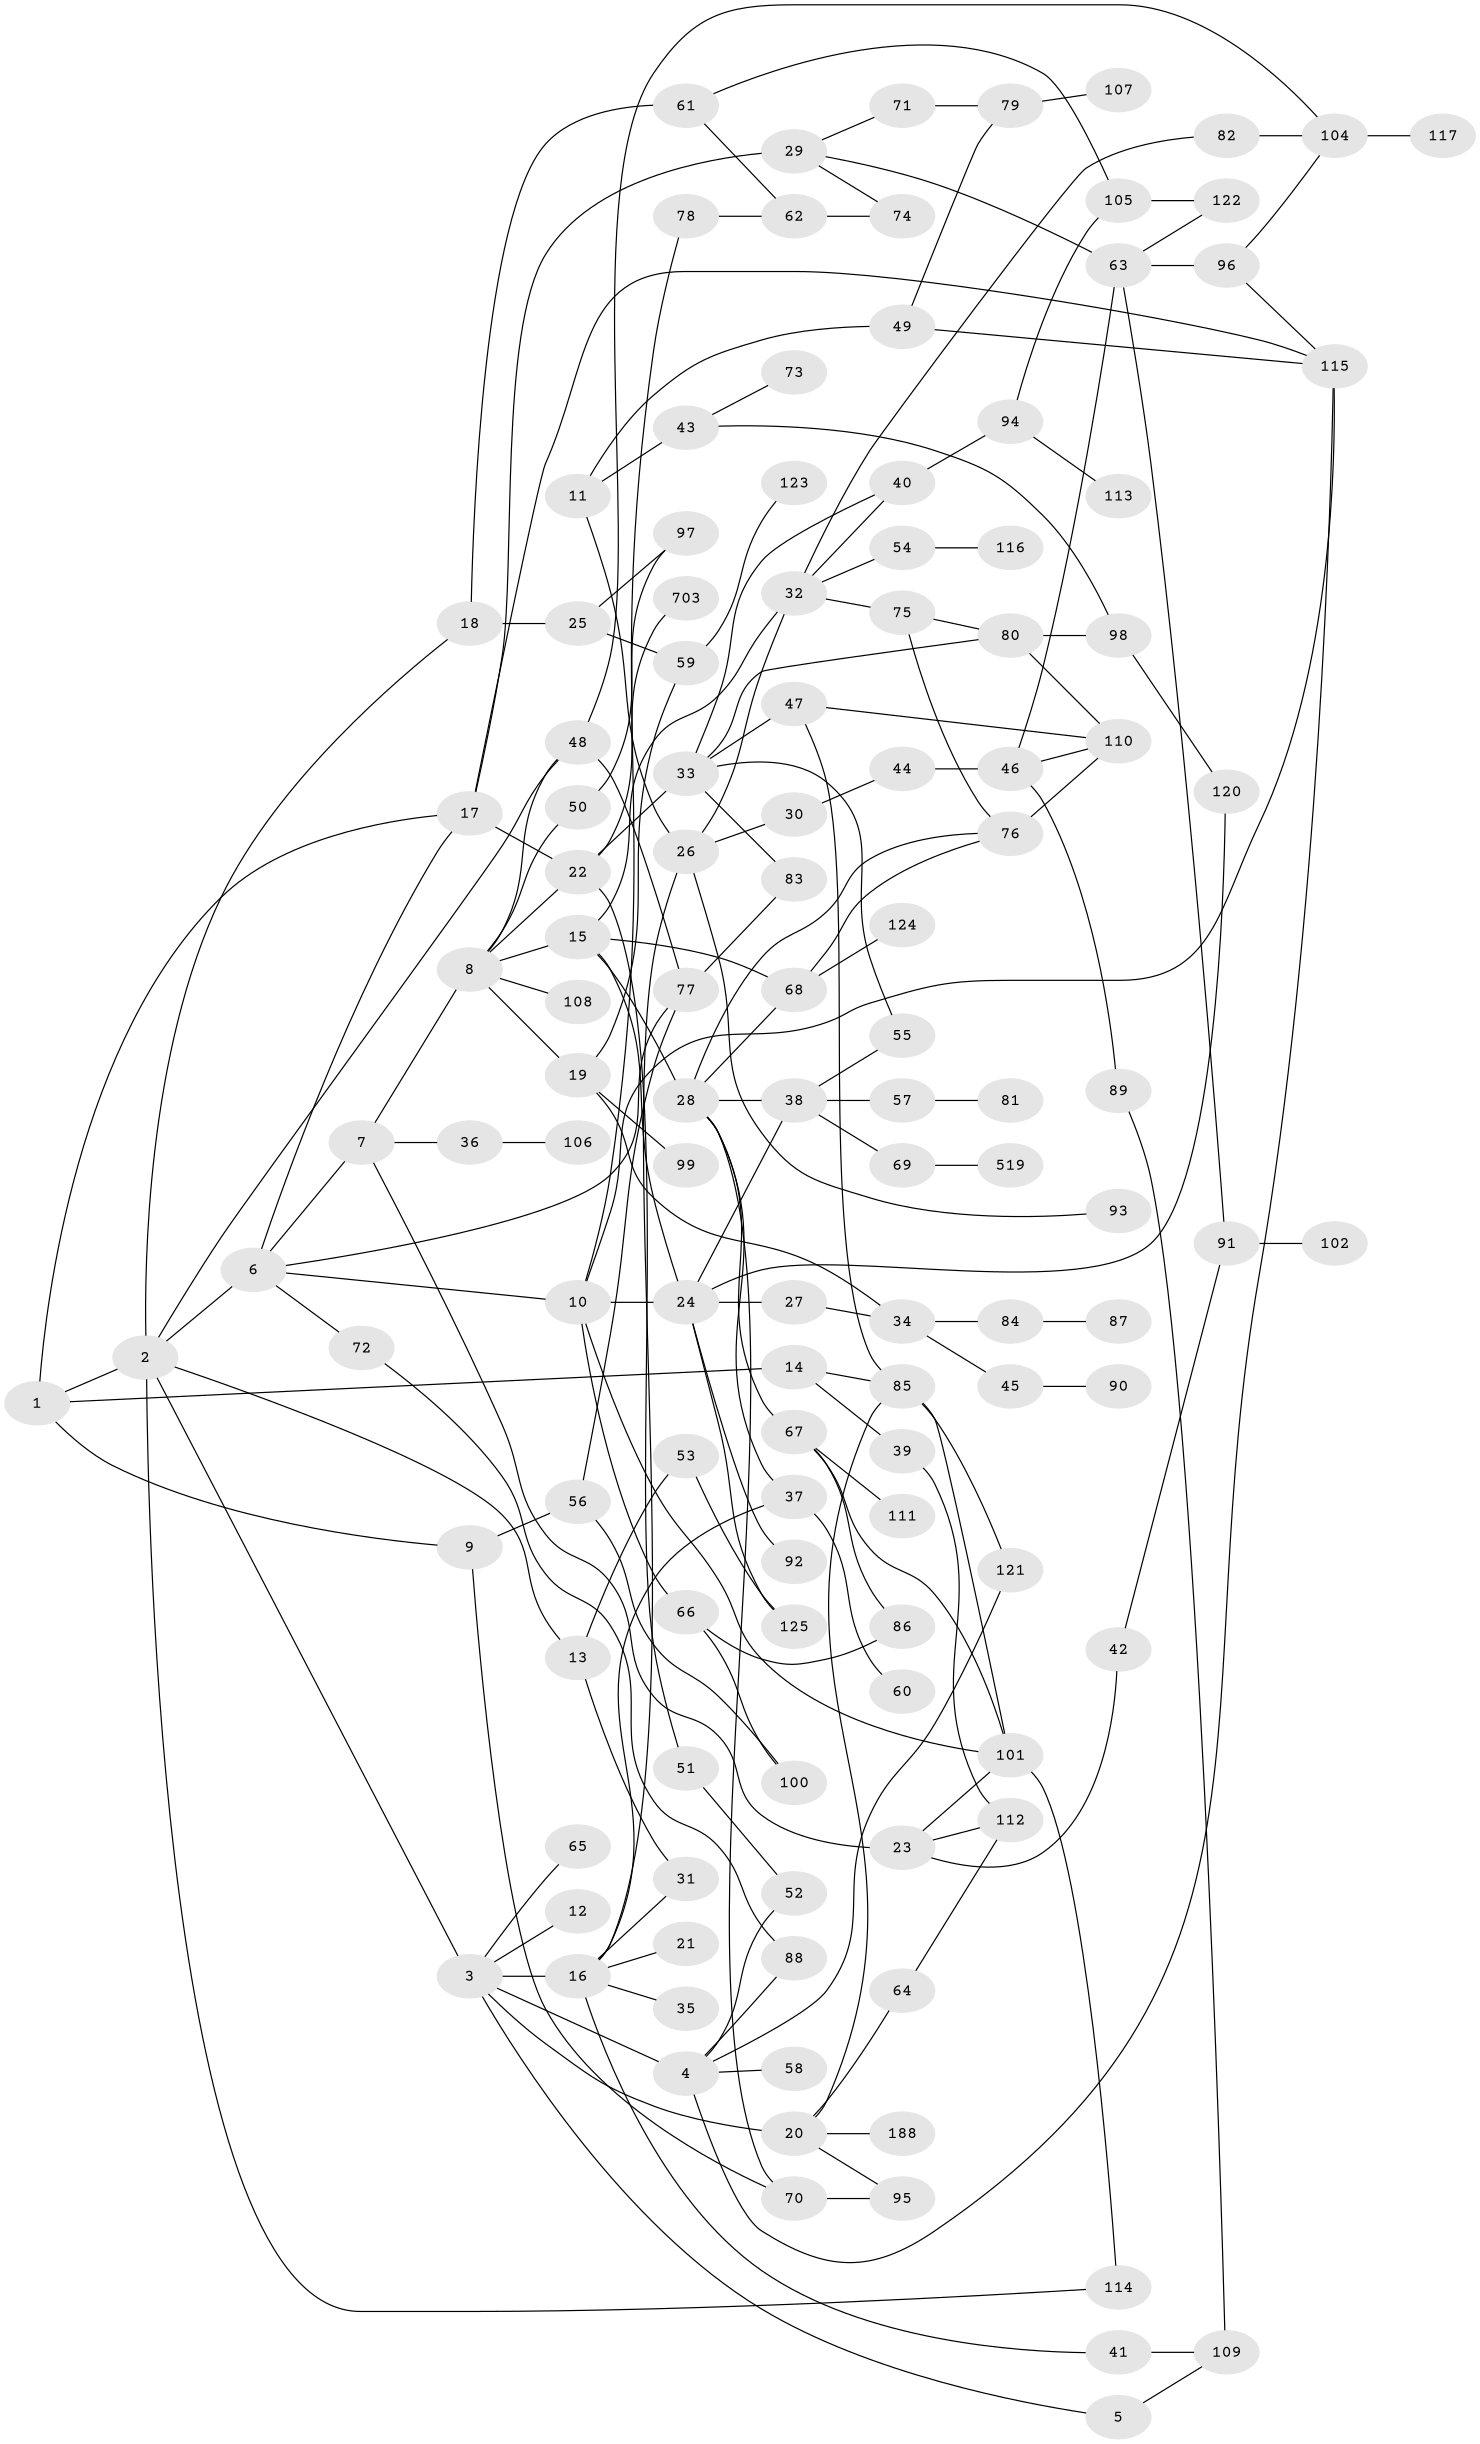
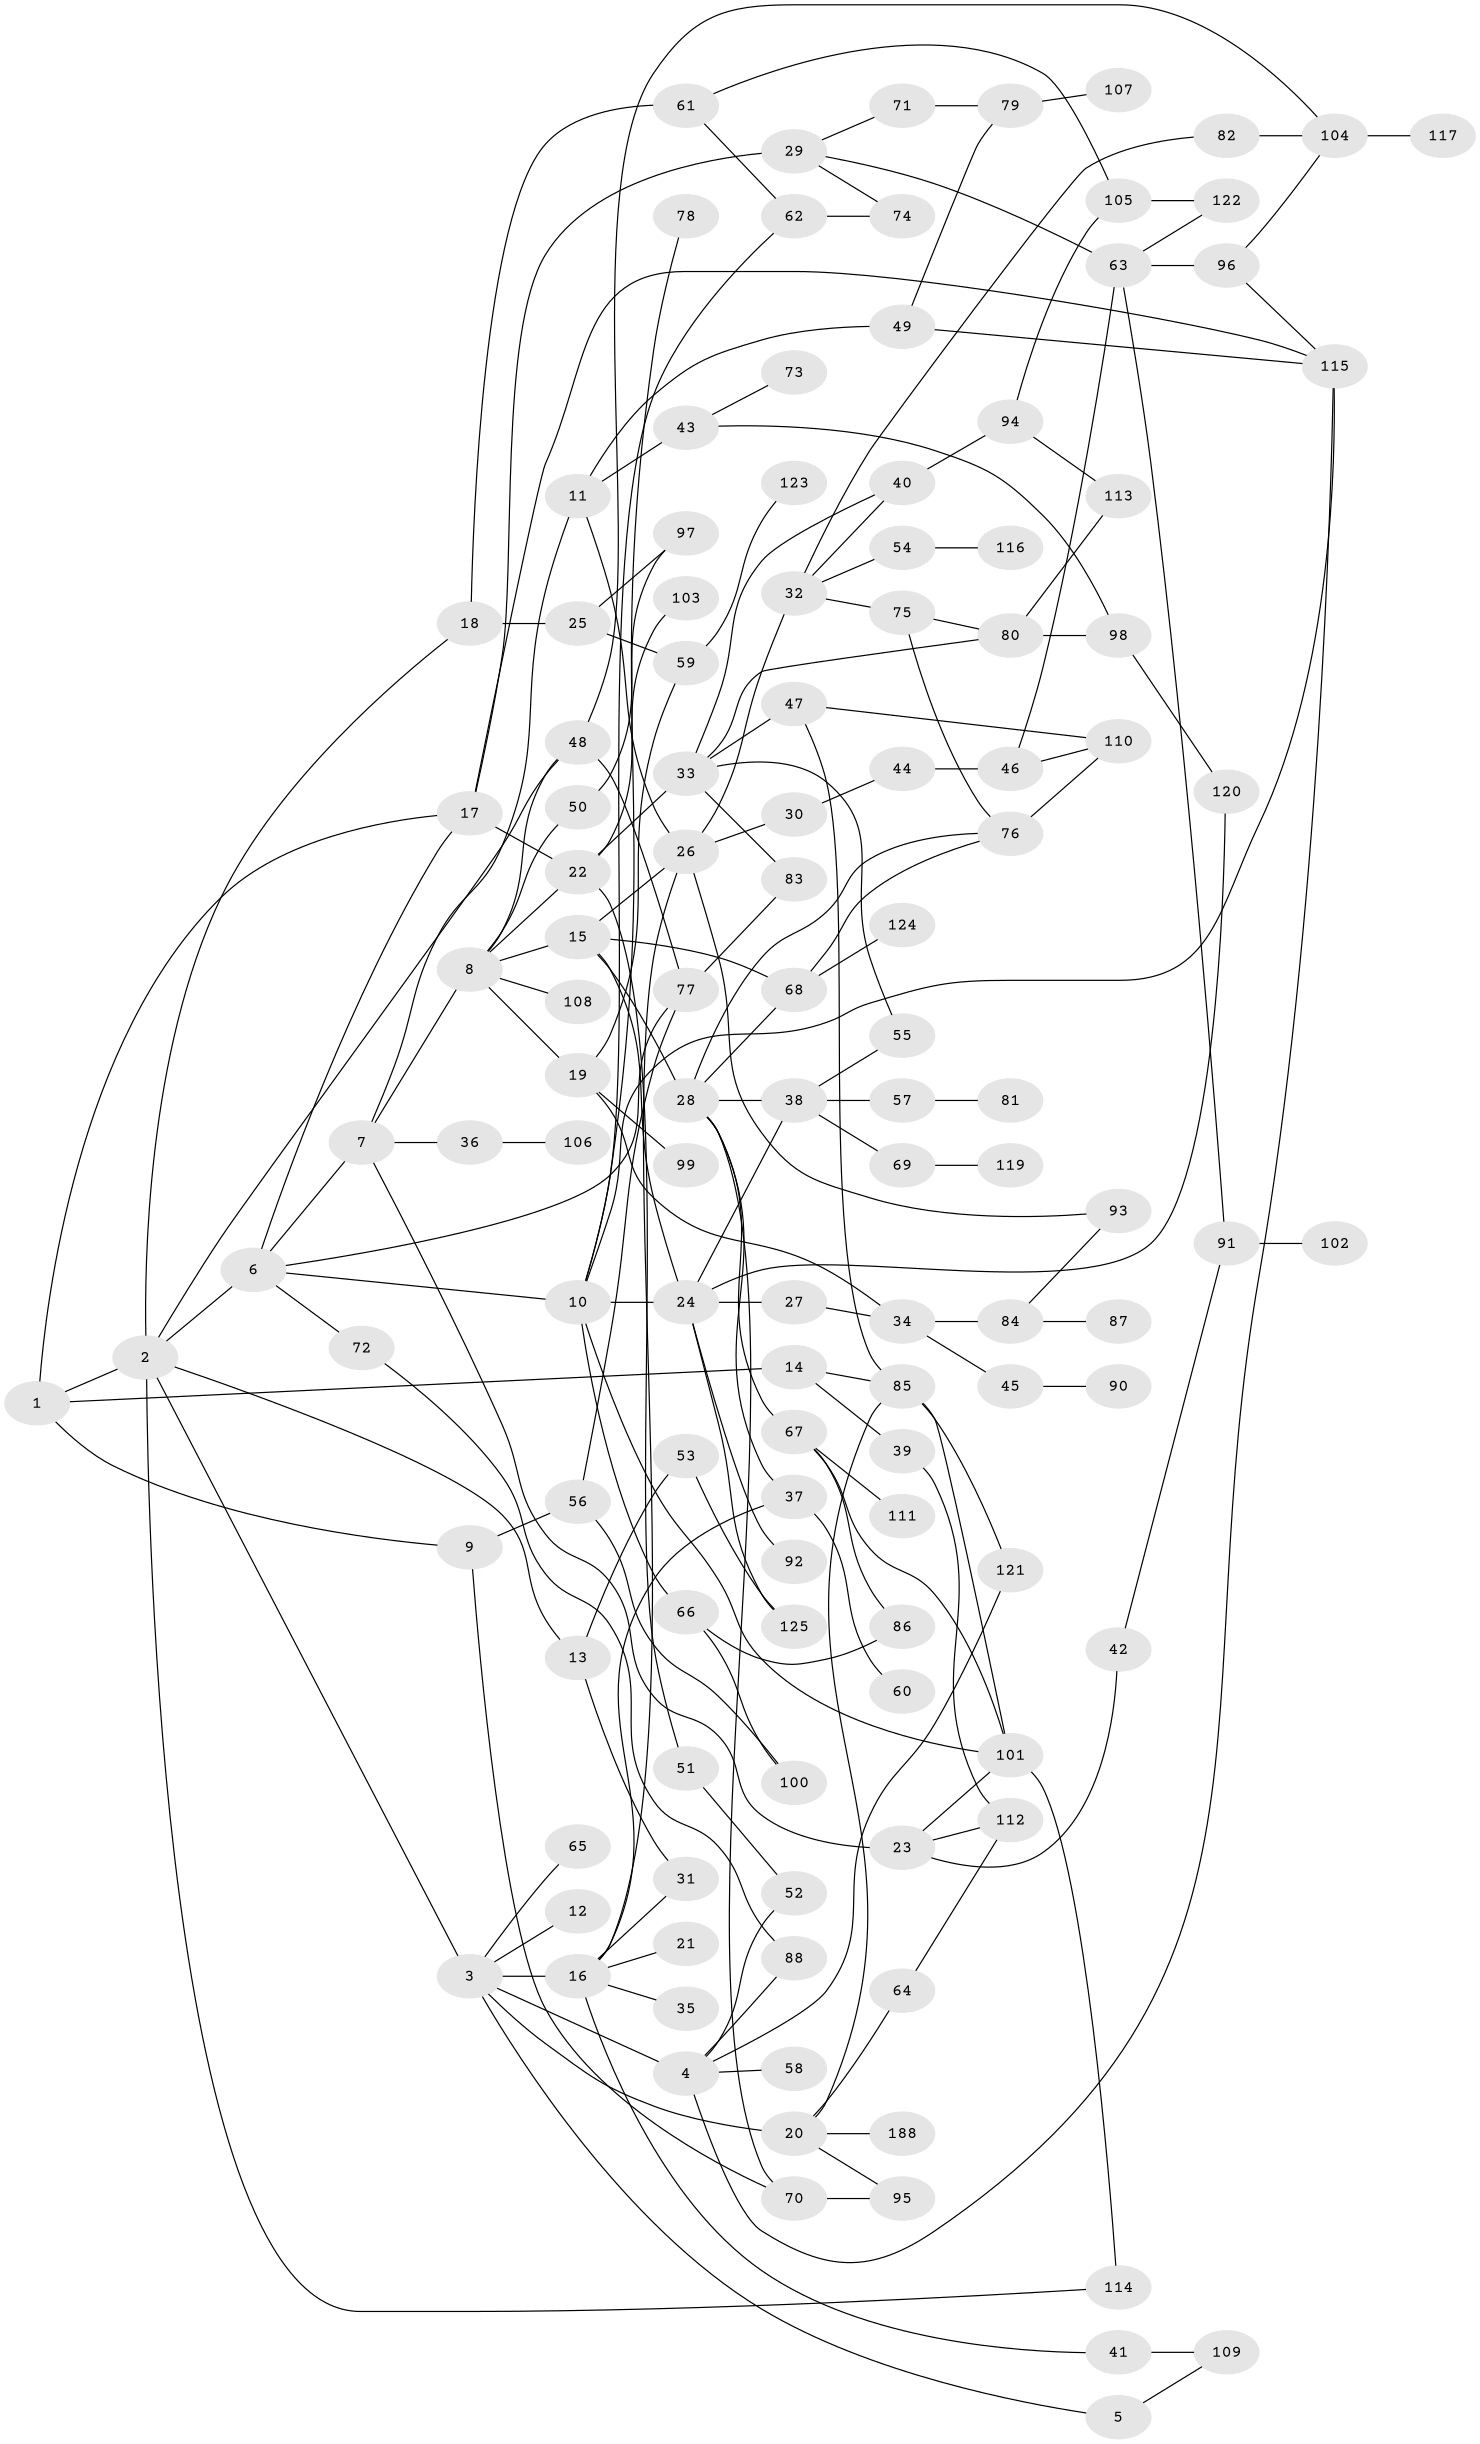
(740, 216) -> (619, 709)
(686, 598) -> (686, 598)
(1065, 689) -> (1055, 578)
(670, 724) -> (632, 894)
none -> (517, 802)
(1118, 1091) -> none
(1010, 1165) -> (1010, 1165)
none -> (1068, 1262)
